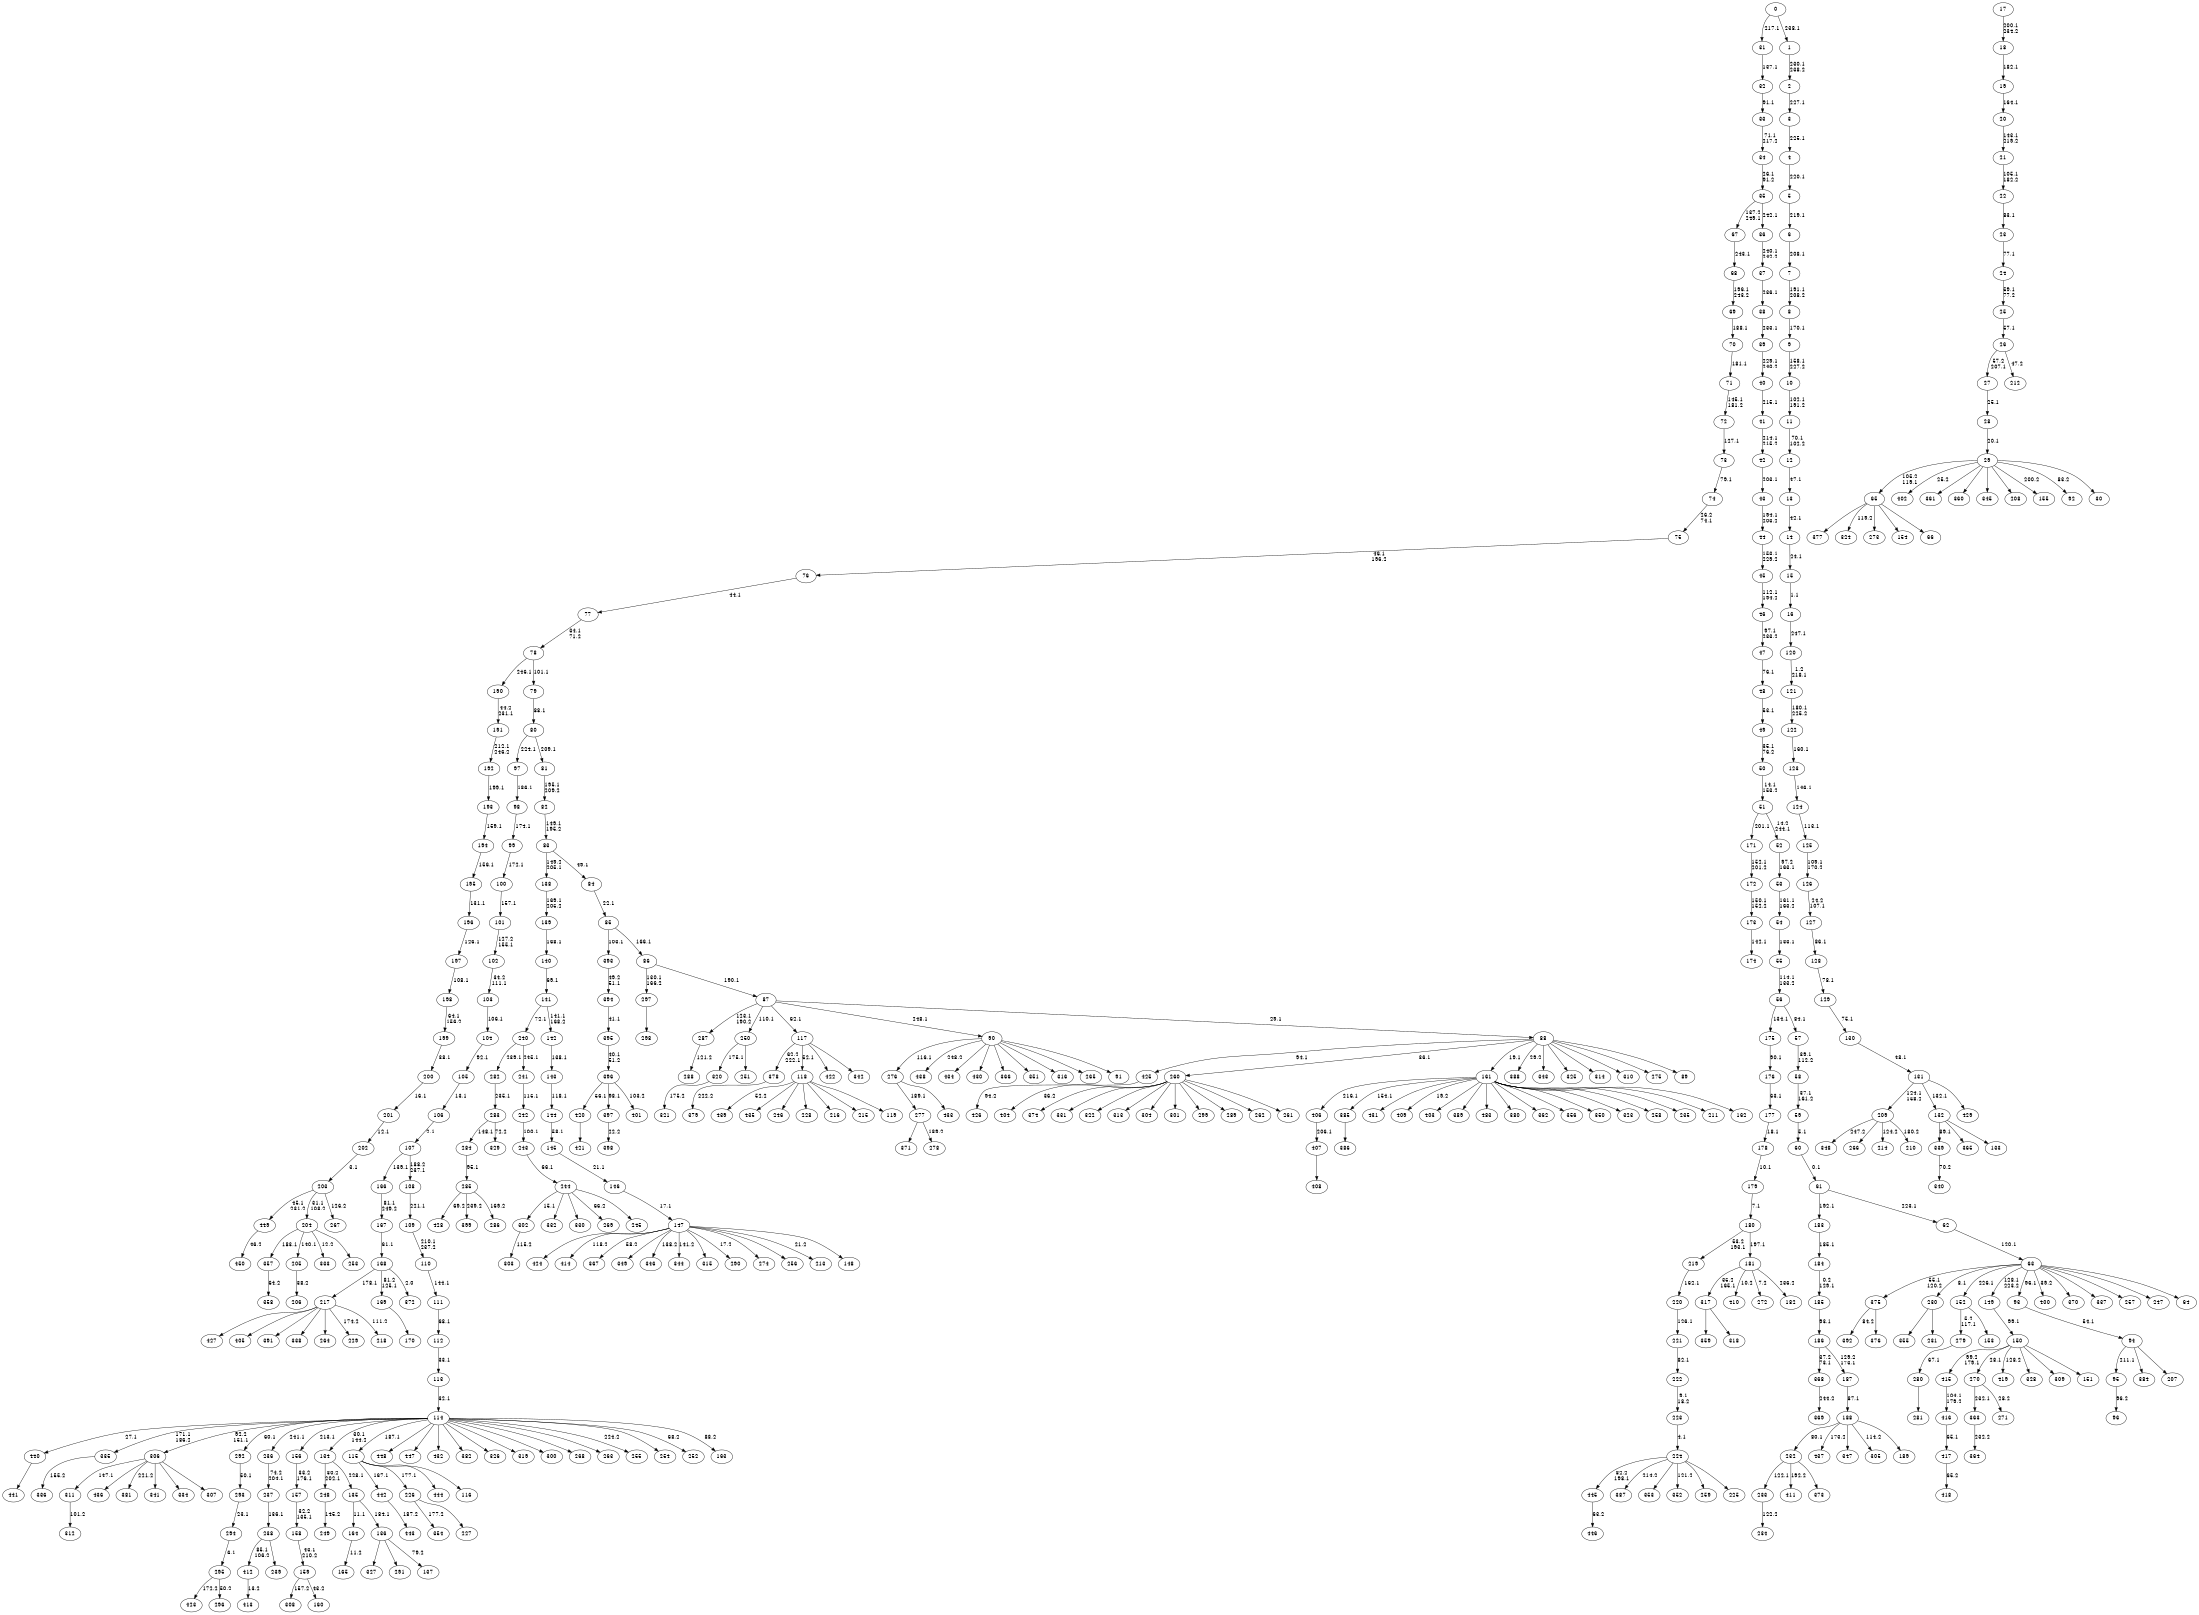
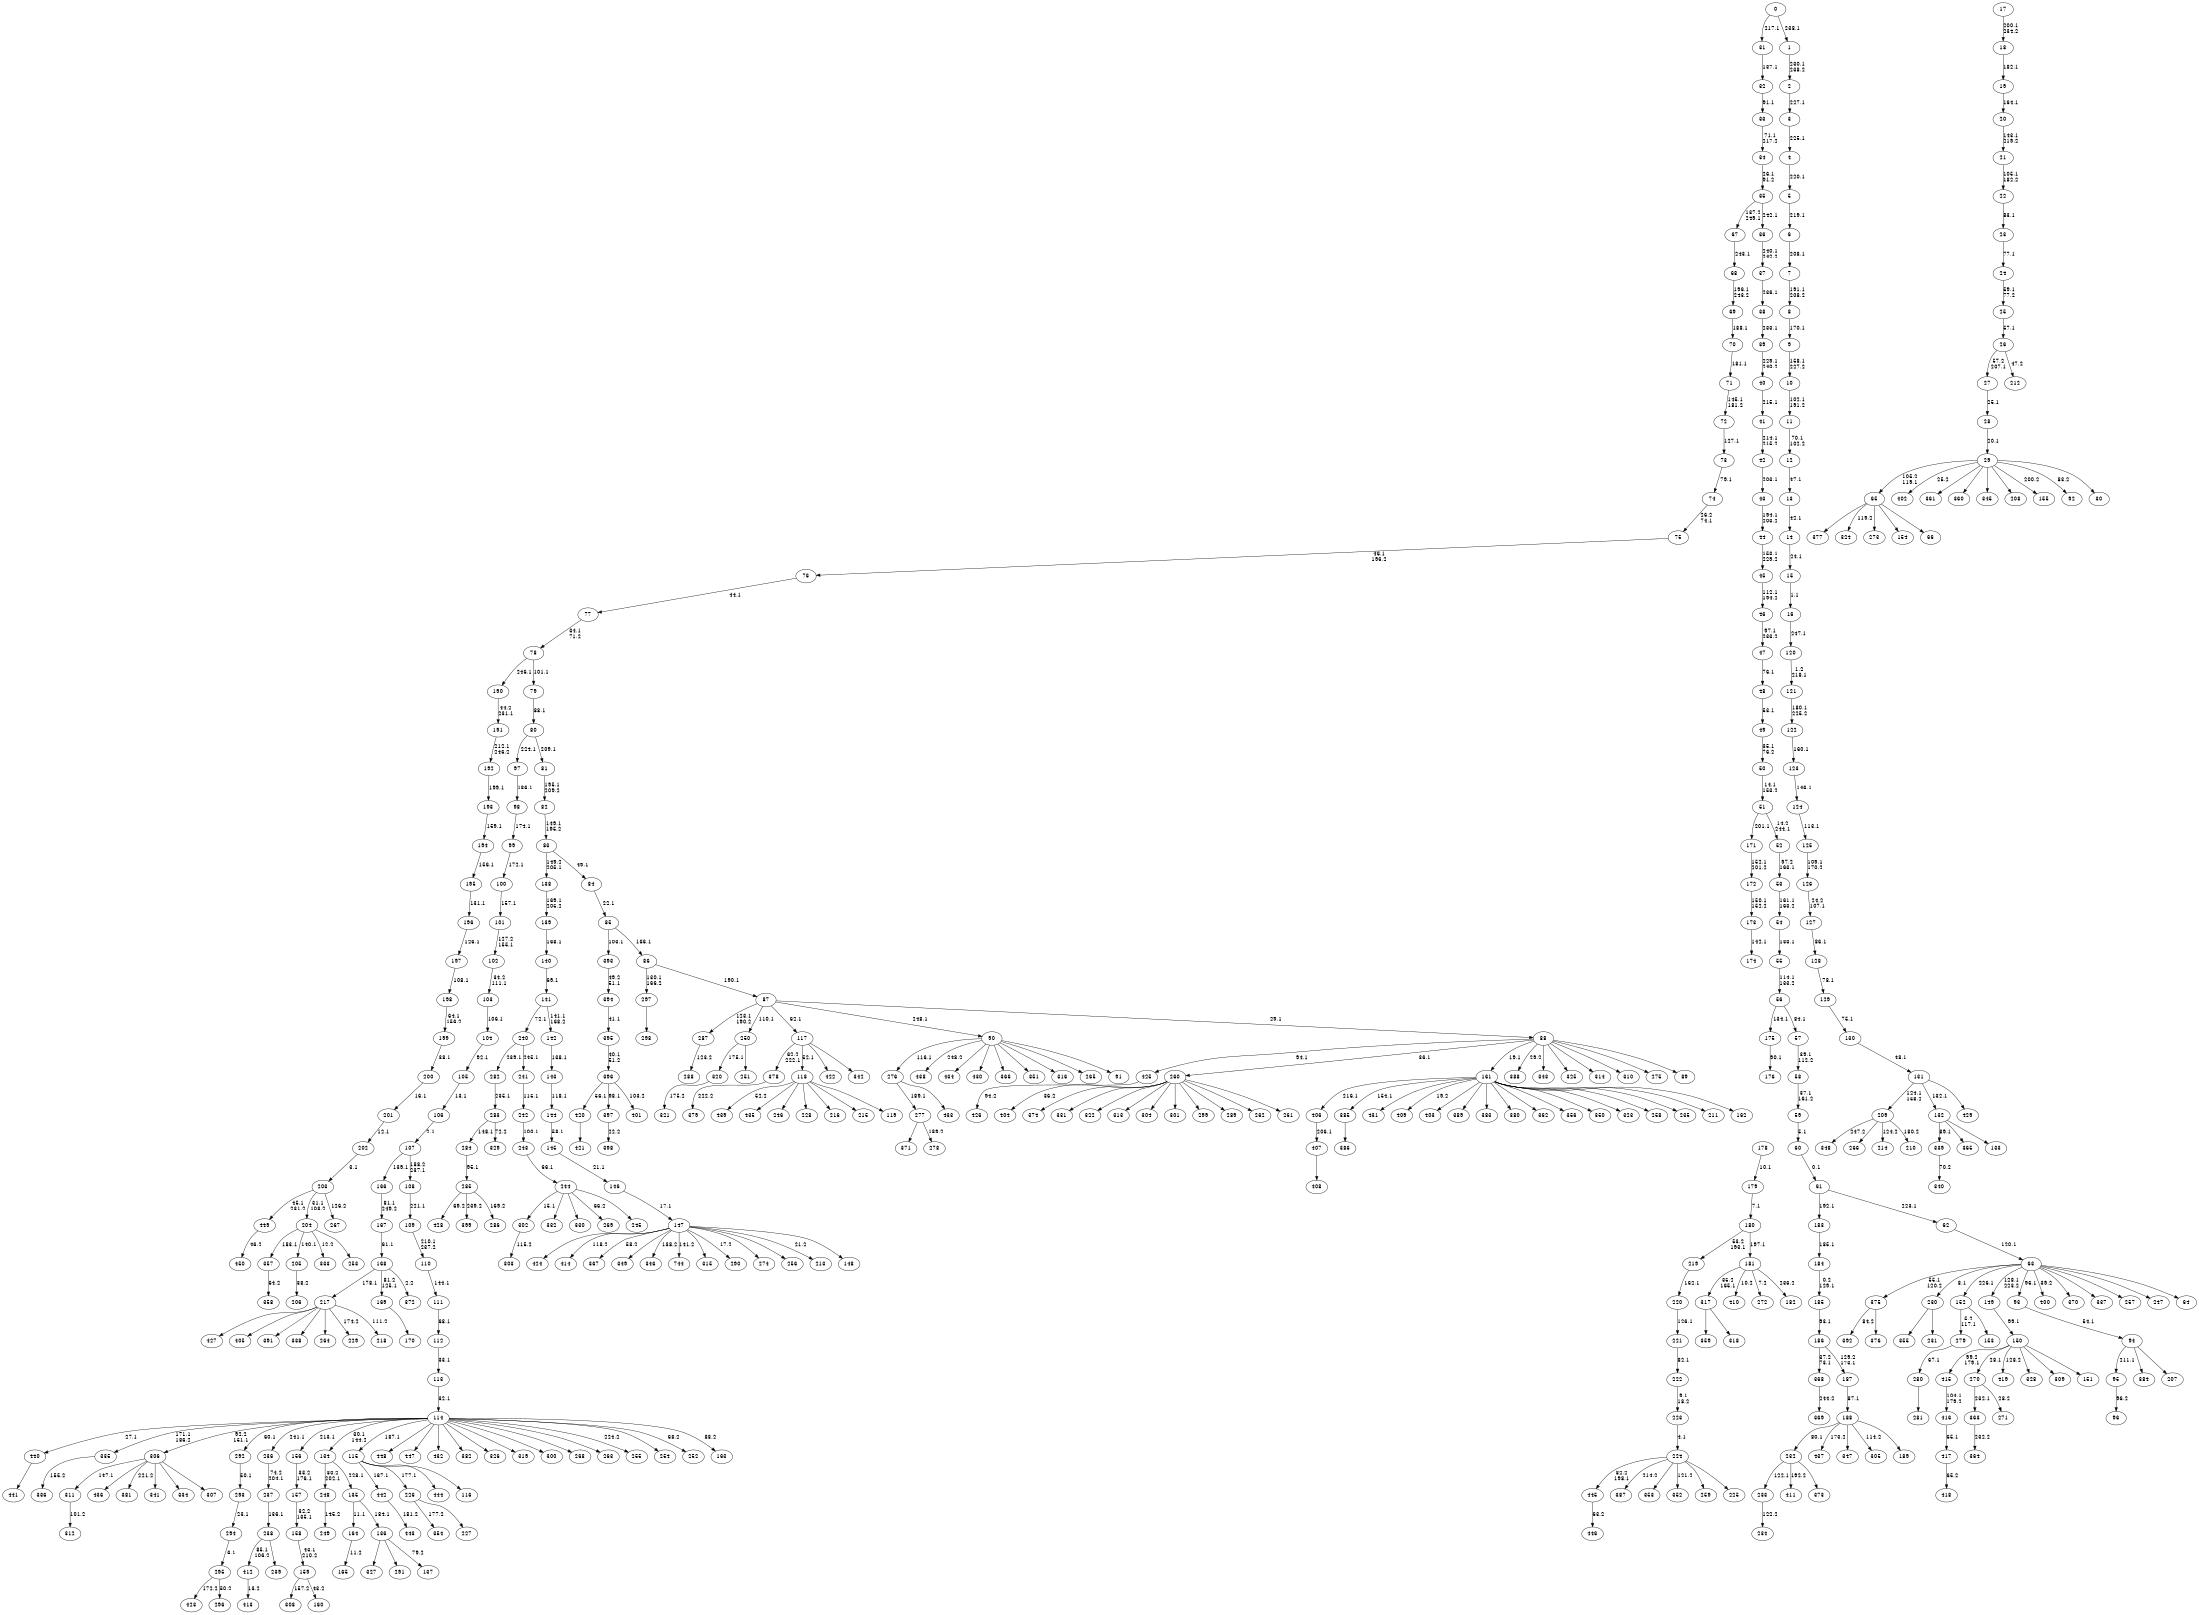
(705, 1058) -> (705, 1058)
(1487, 1116) -> (1487, 1116)
(1770, 1116) -> none
(679, 1264) -> (679, 1264)
(410, 1283) -> (410, 1283)
(411, 1515) -> (411, 1515)
